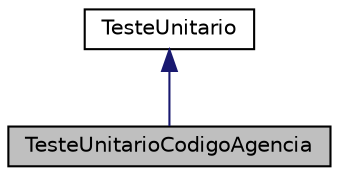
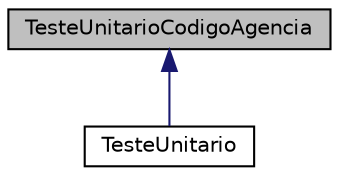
(169, 99) -> (169, 99)
